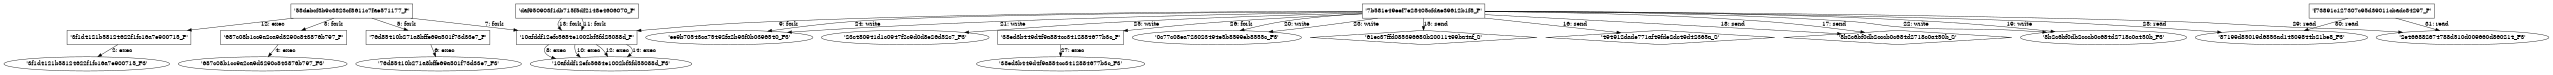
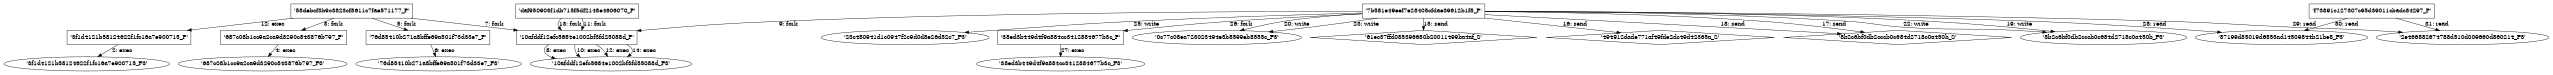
(729, 37) -> none
